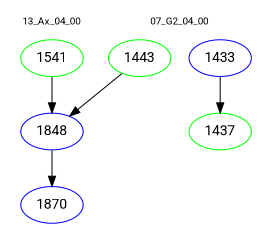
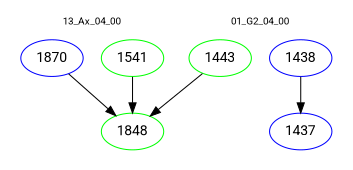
(180, 22) -> (260, 22)
(220, 58) -> (301, 58)
(52, 132) -> (133, 132)
(220, 132) -> (301, 132)
(52, 163) -> (88, 91)
